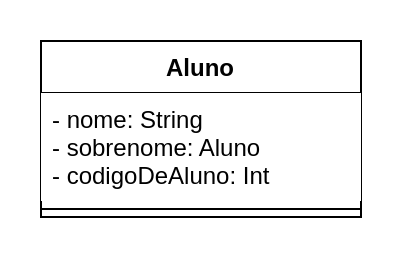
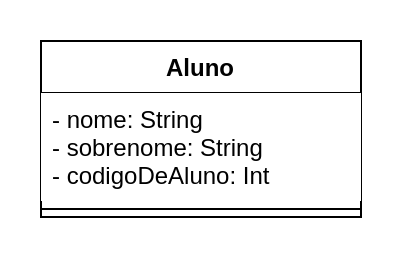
(134, 120) -> (134, 120)
